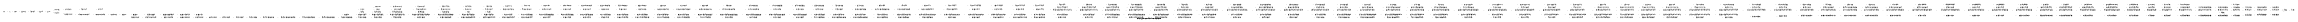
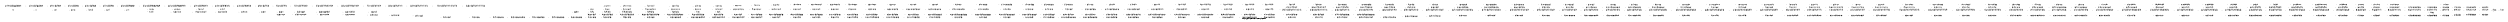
(1161, 15) -> none
